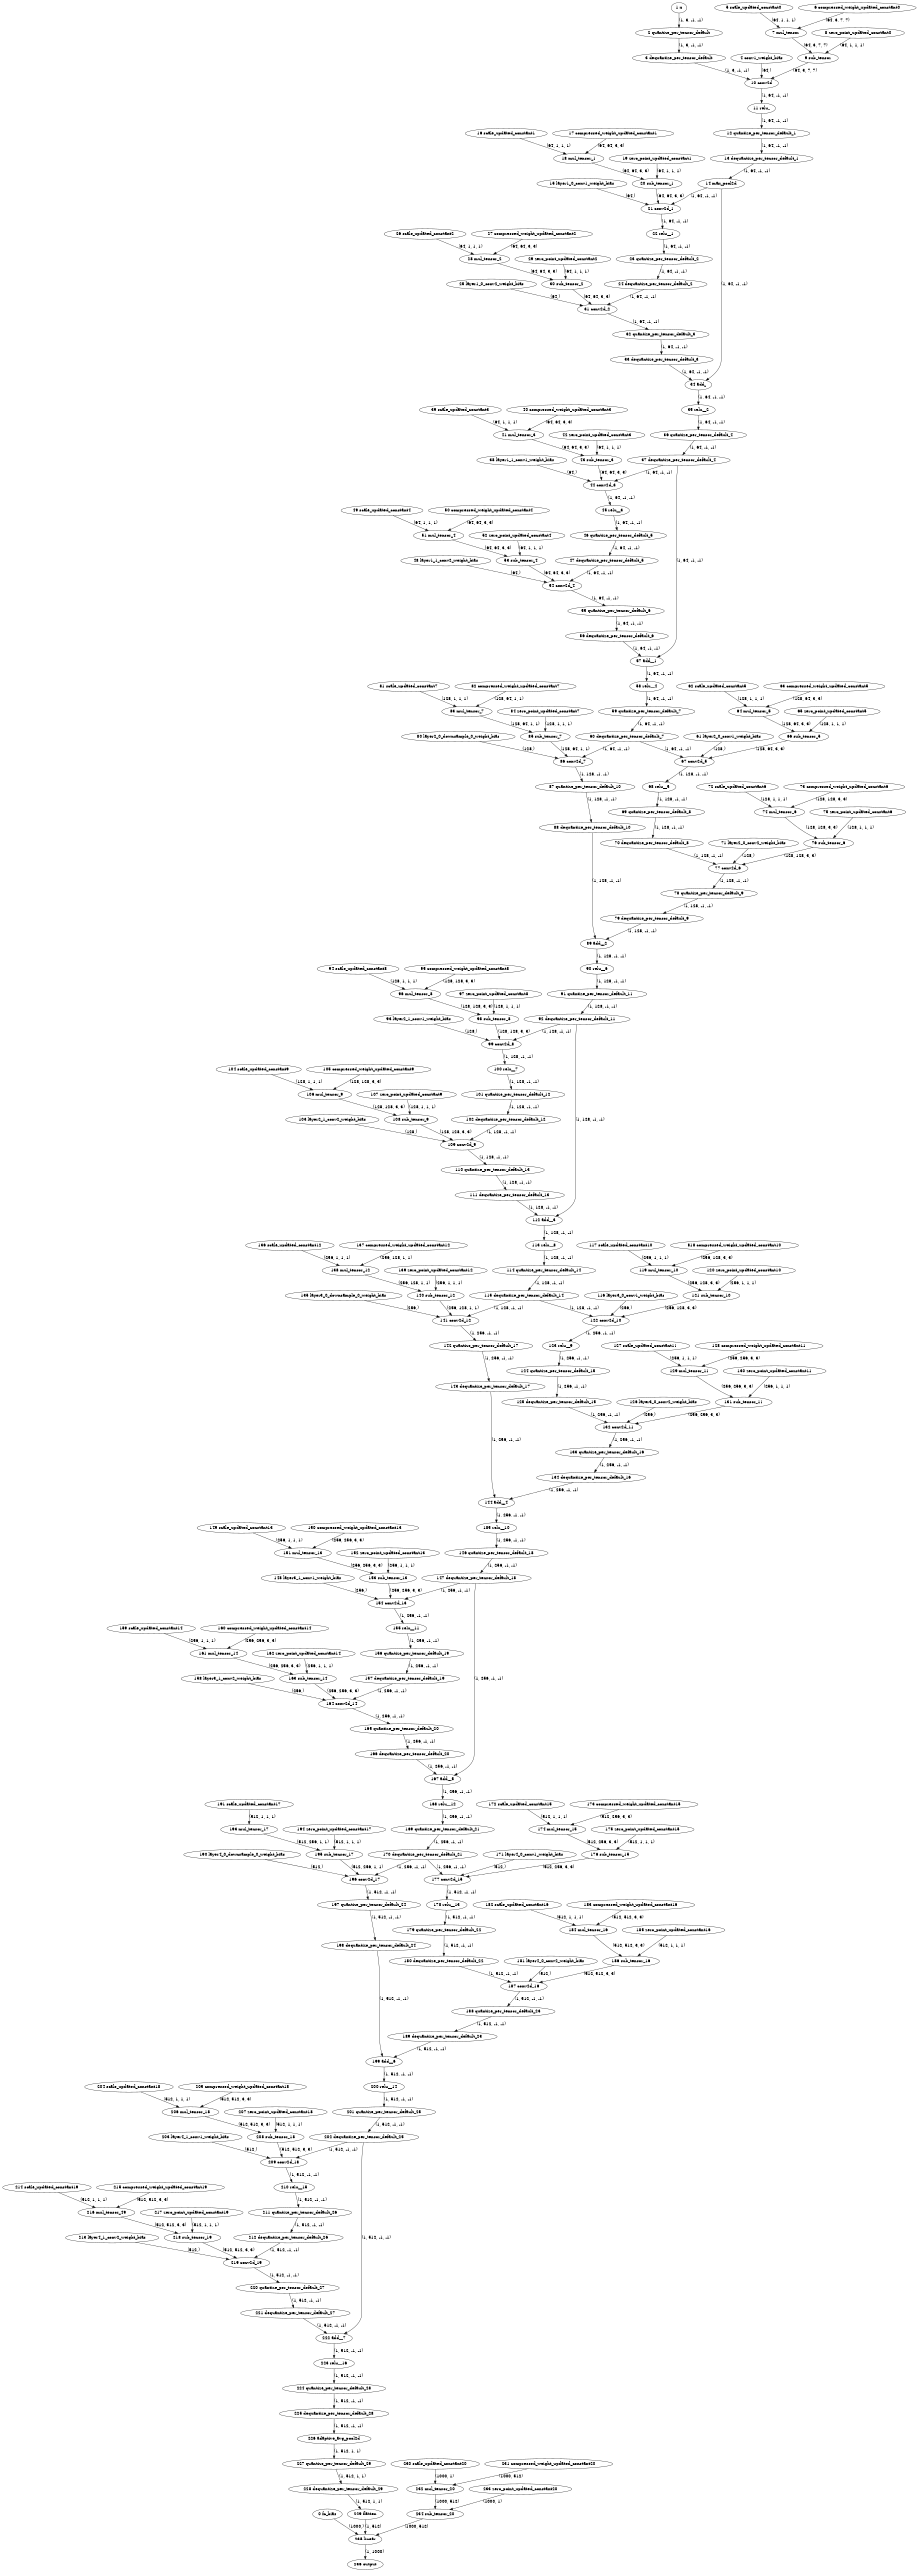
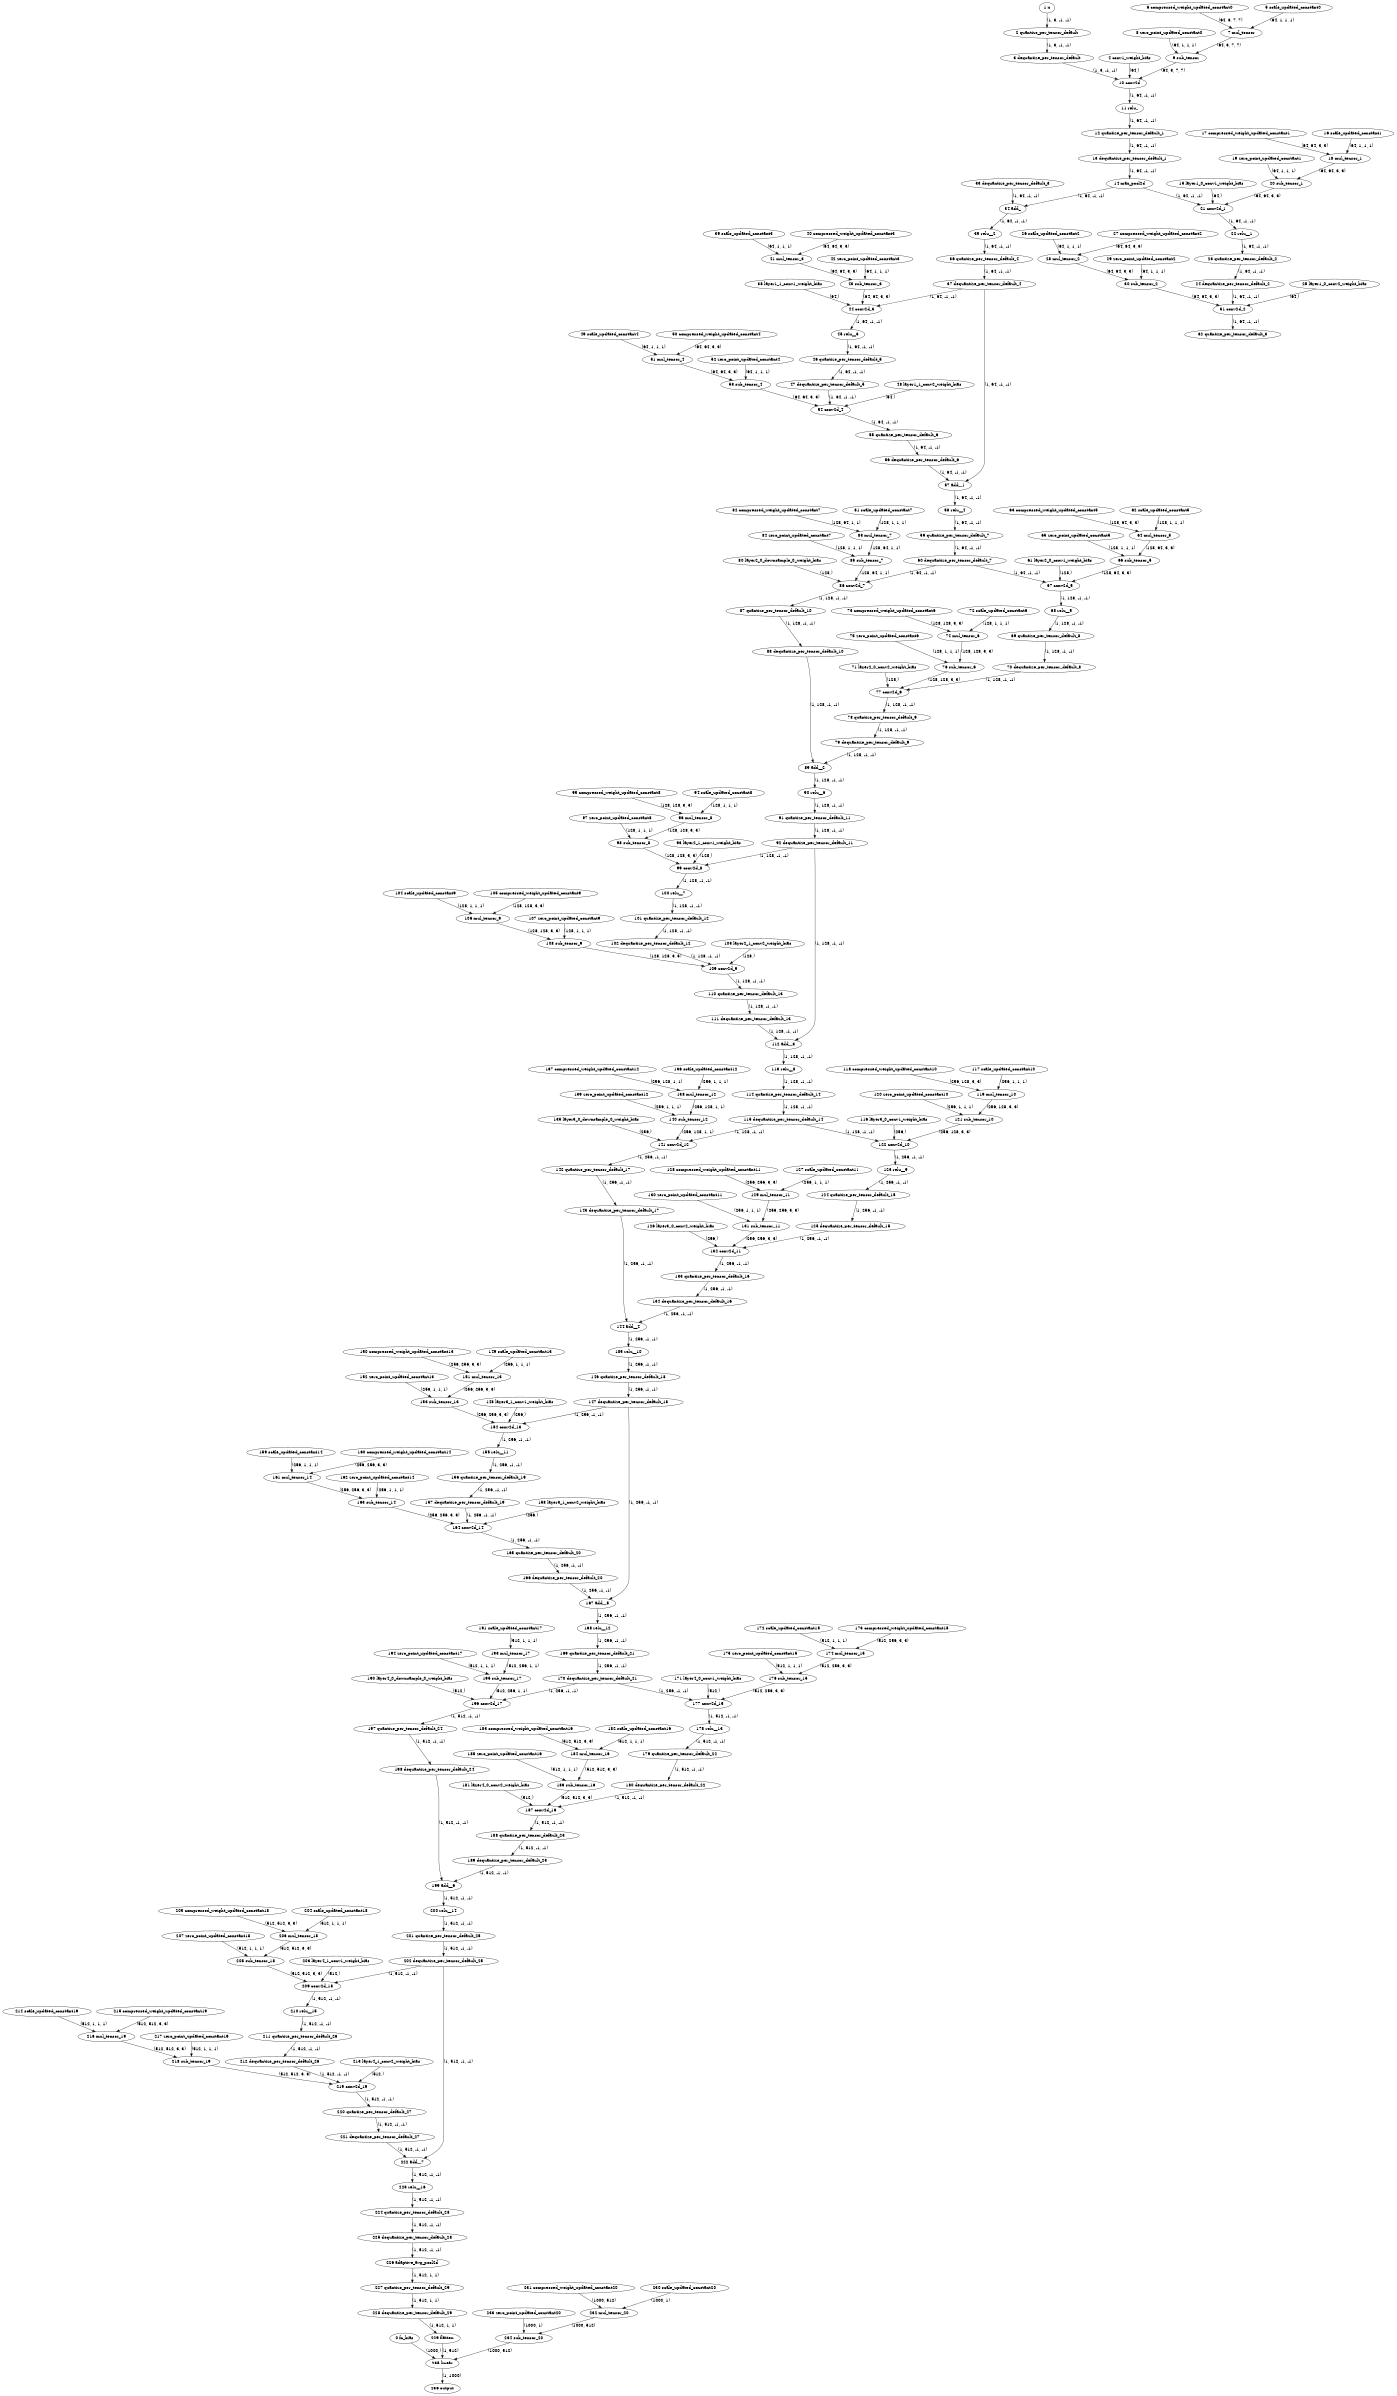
(661, 346) -> none
(734, 1245) -> (890, 1069)
(106, 2213) -> (106, 2037)
